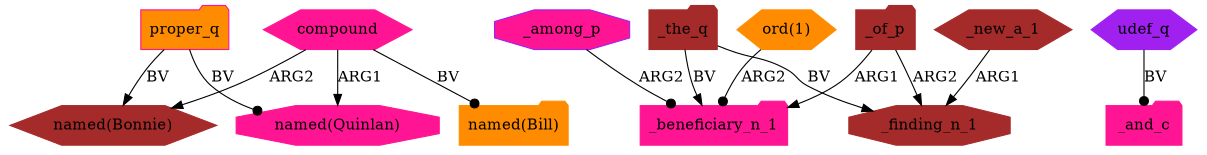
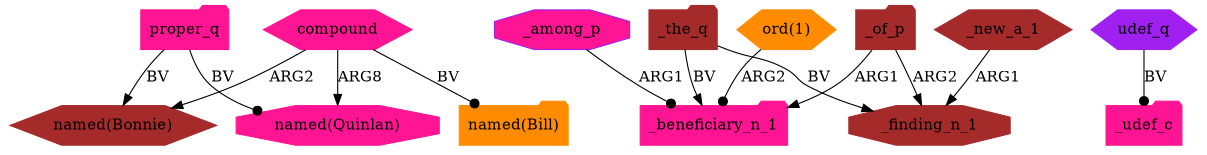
(185, 30) -> (185, 30)
(360, 78) -> (360, 78)
(662, 78) -> (662, 78)
(1144, 125) -> (1144, 125)
